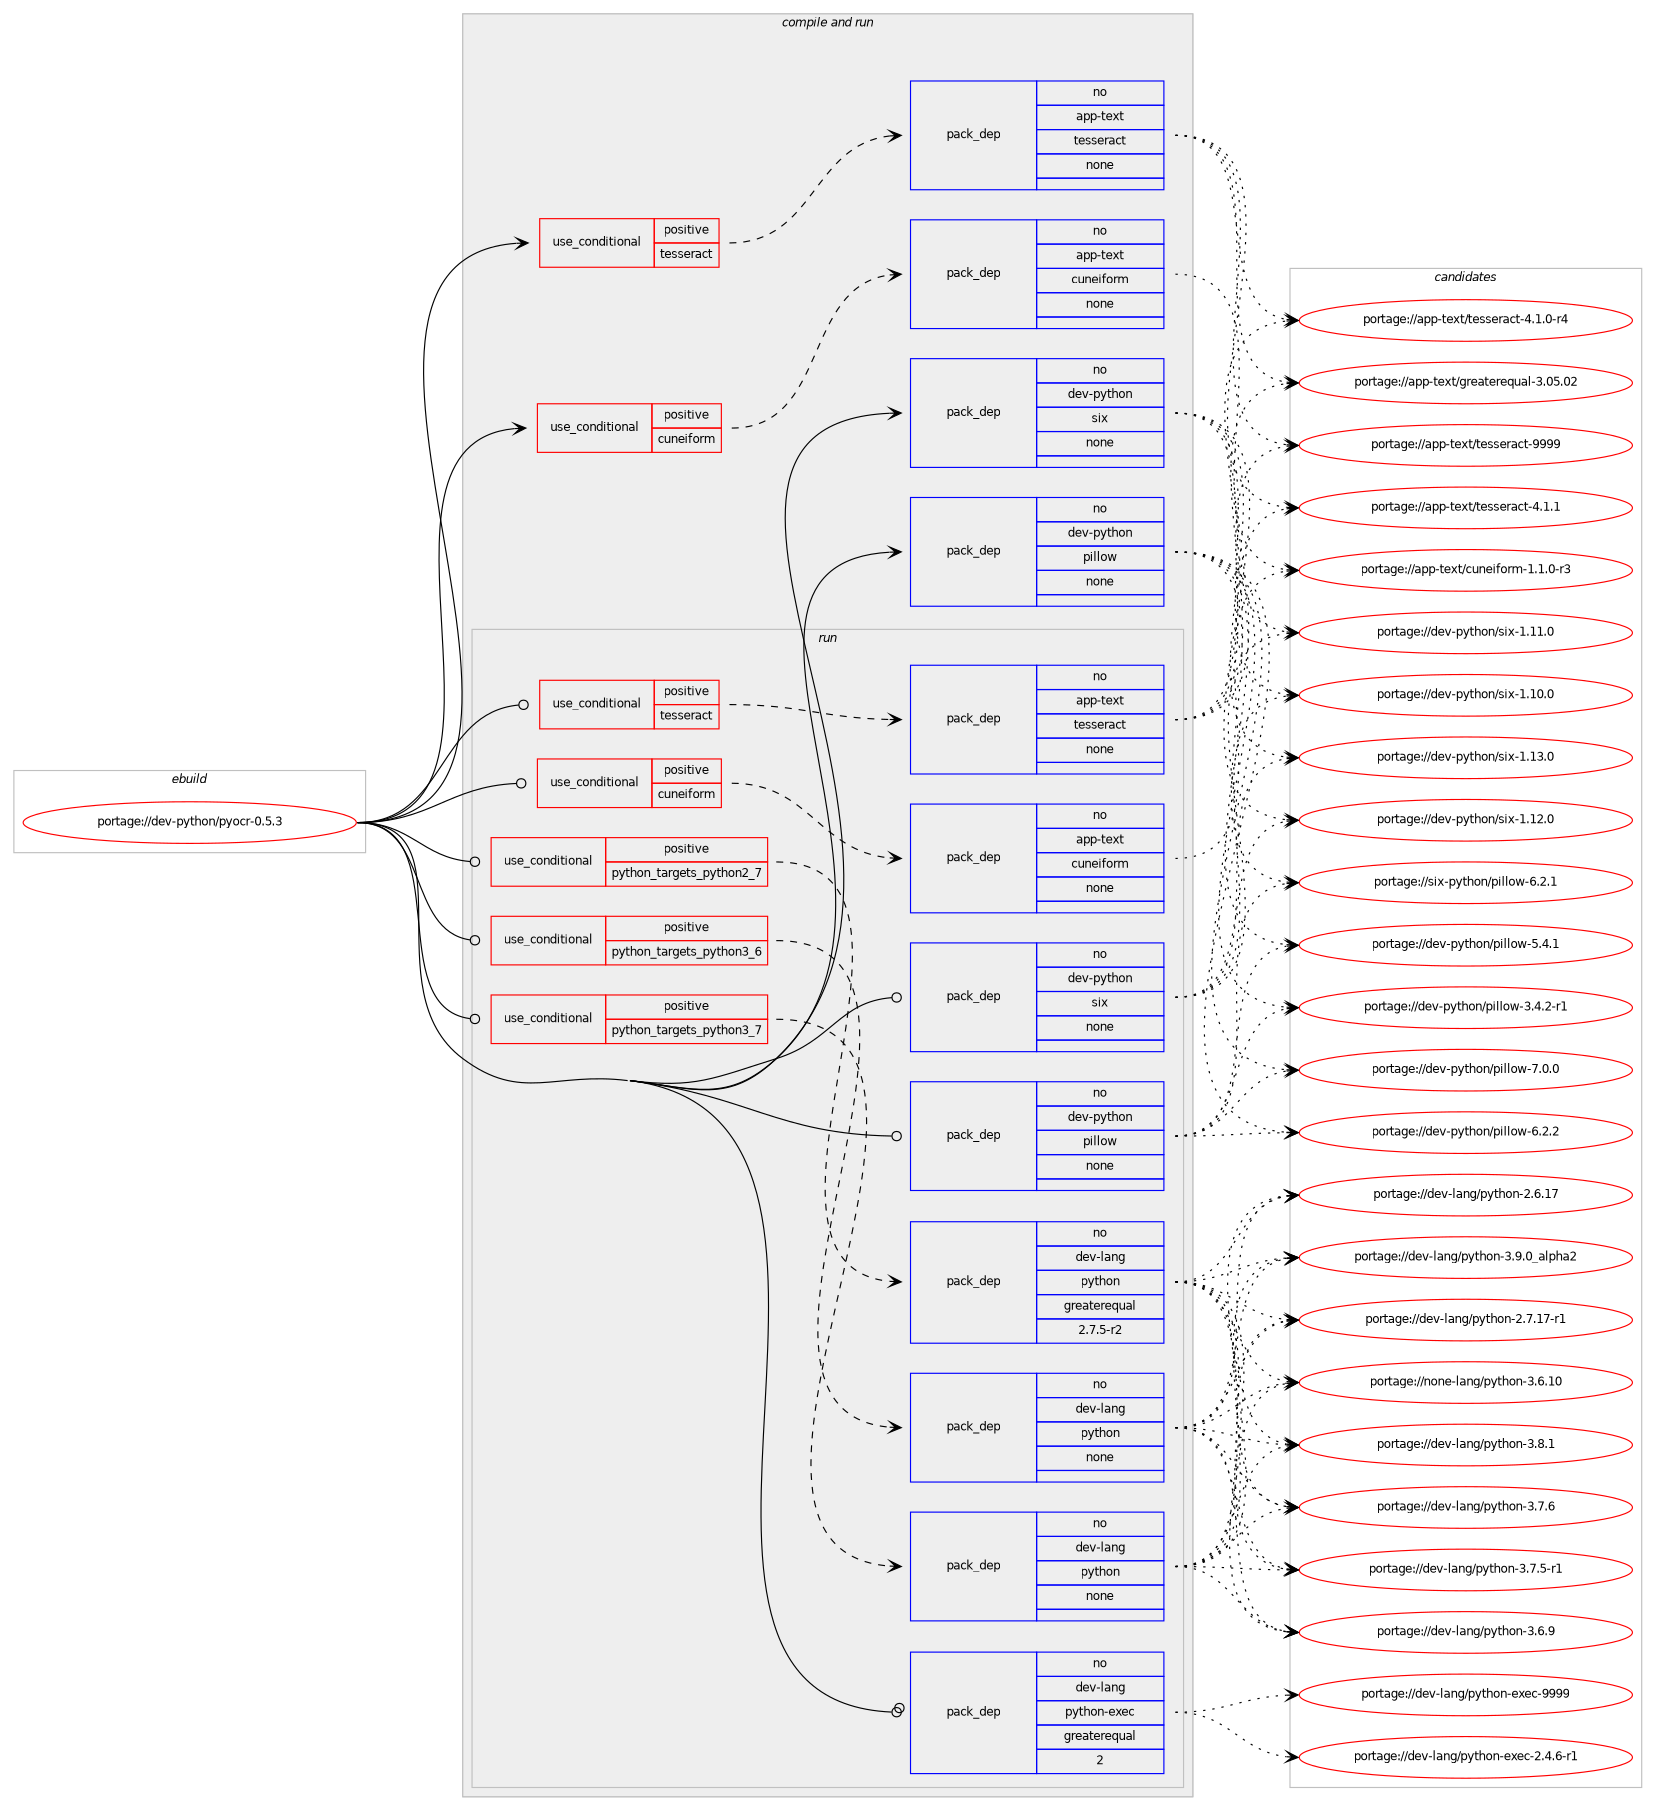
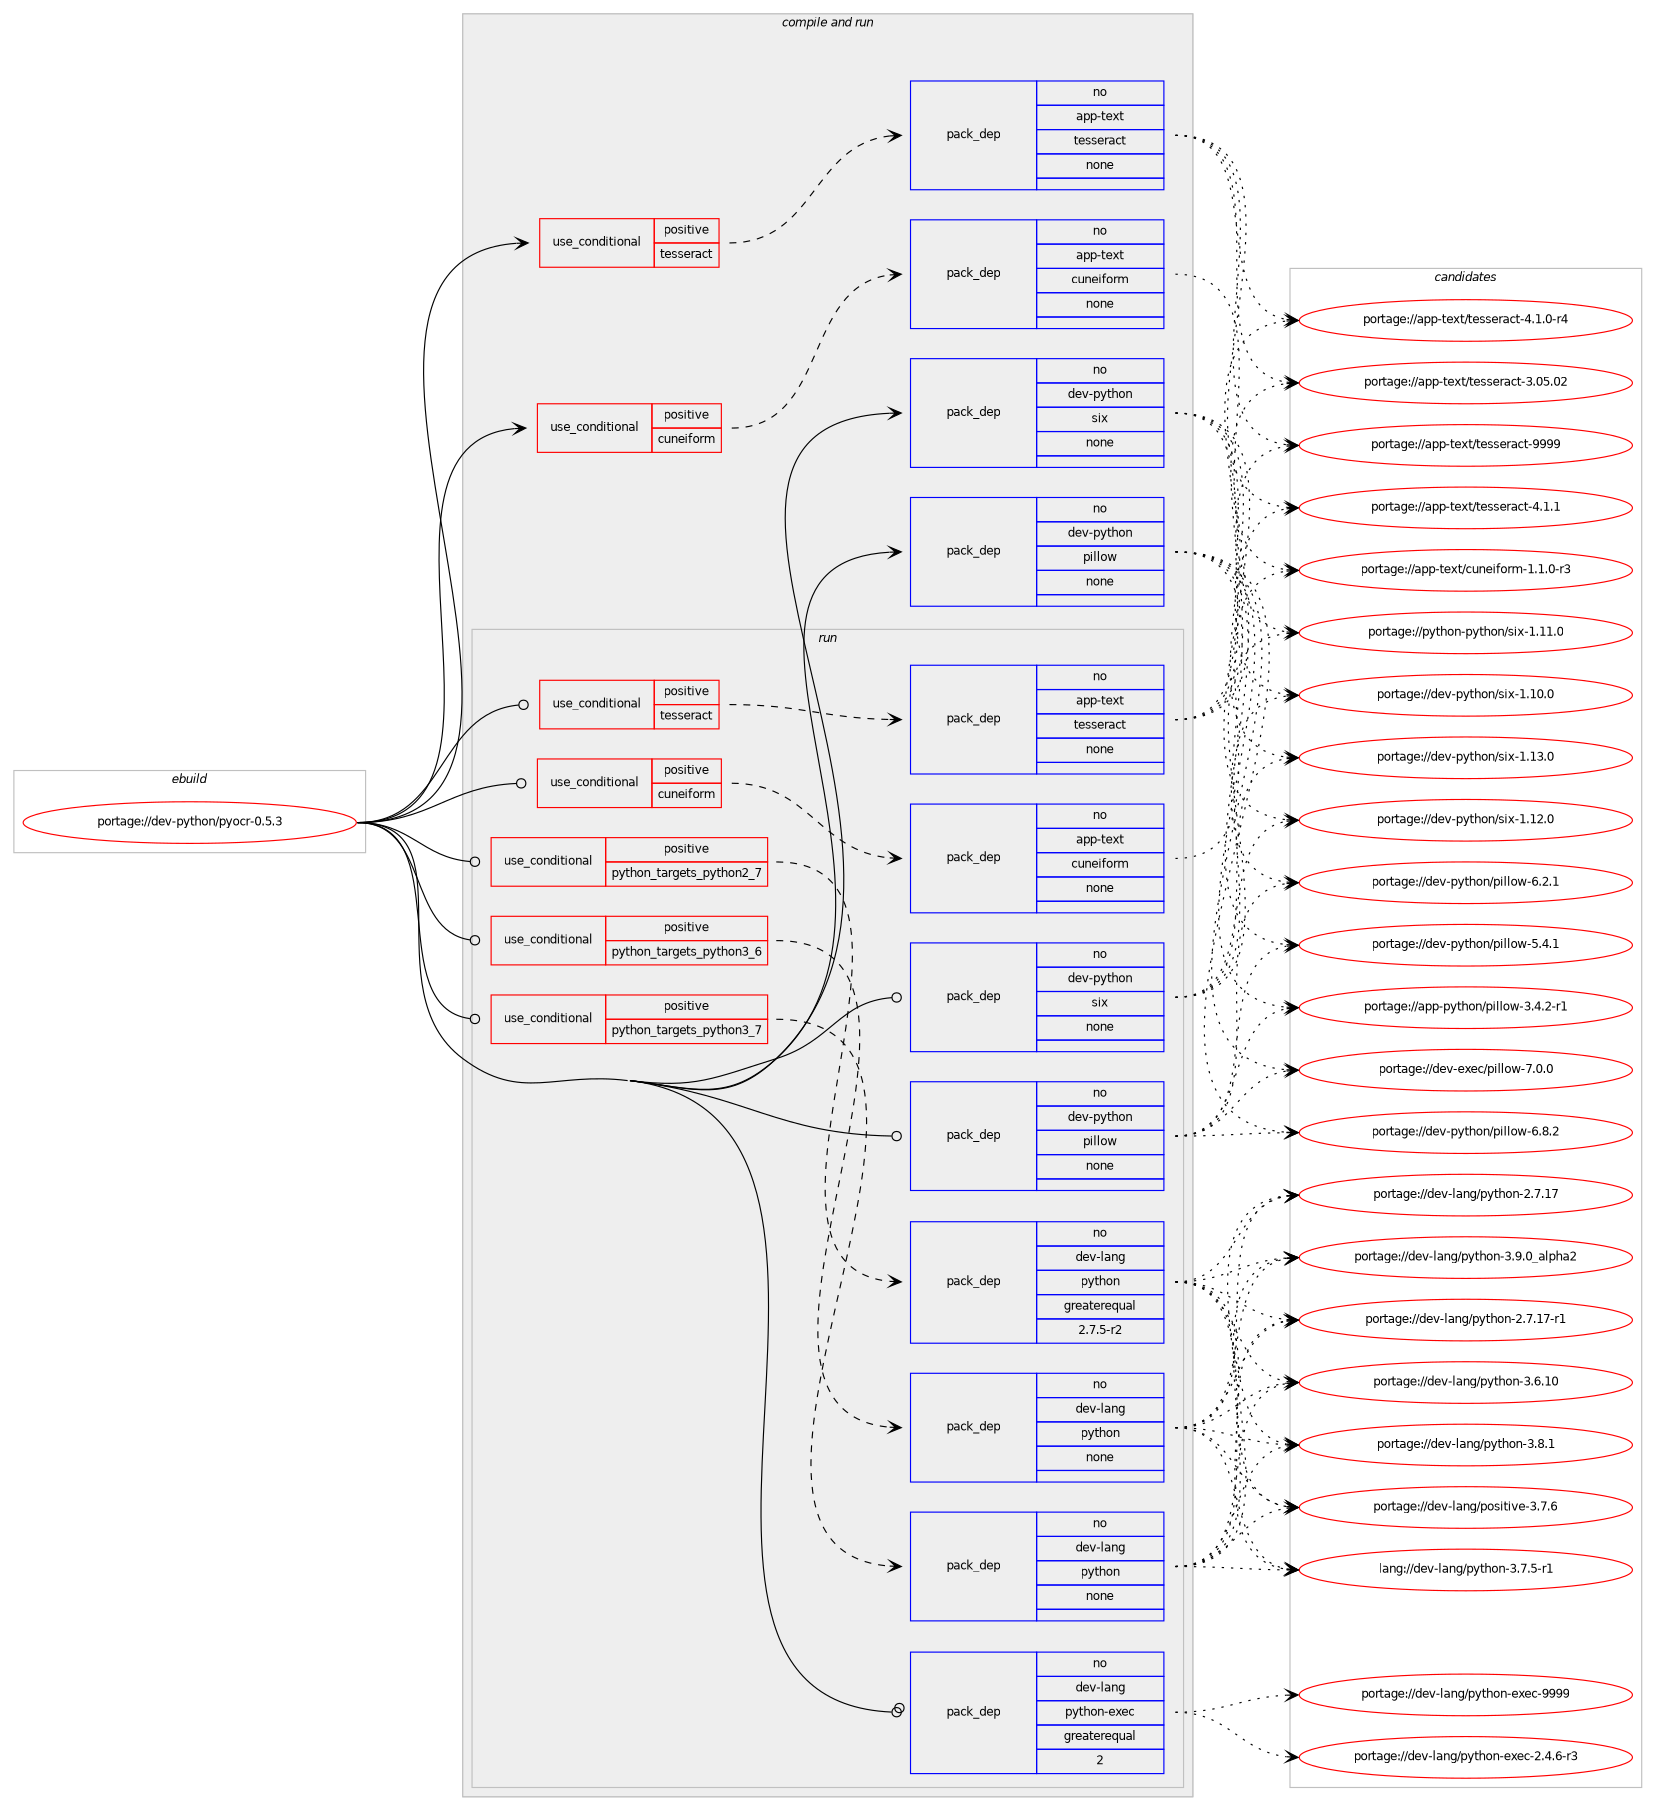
(1466, 383) -> (1466, 383)
(1466, 633) -> (1466, 633)
(1466, 883) -> (1466, 883)
(1466, 1008) -> (1466, 1008)
(1466, 1070) -> (1466, 1070)
(1466, 1133) -> (1466, 1133)
(1466, 1195) -> (1466, 1195)
(1466, 1383) -> (1466, 1383)
(1466, 1507) -> (1466, 1507)
(1466, 1570) -> (1466, 1570)
(1466, 1632) -> none
(1466, 1757) -> (1466, 1757)
